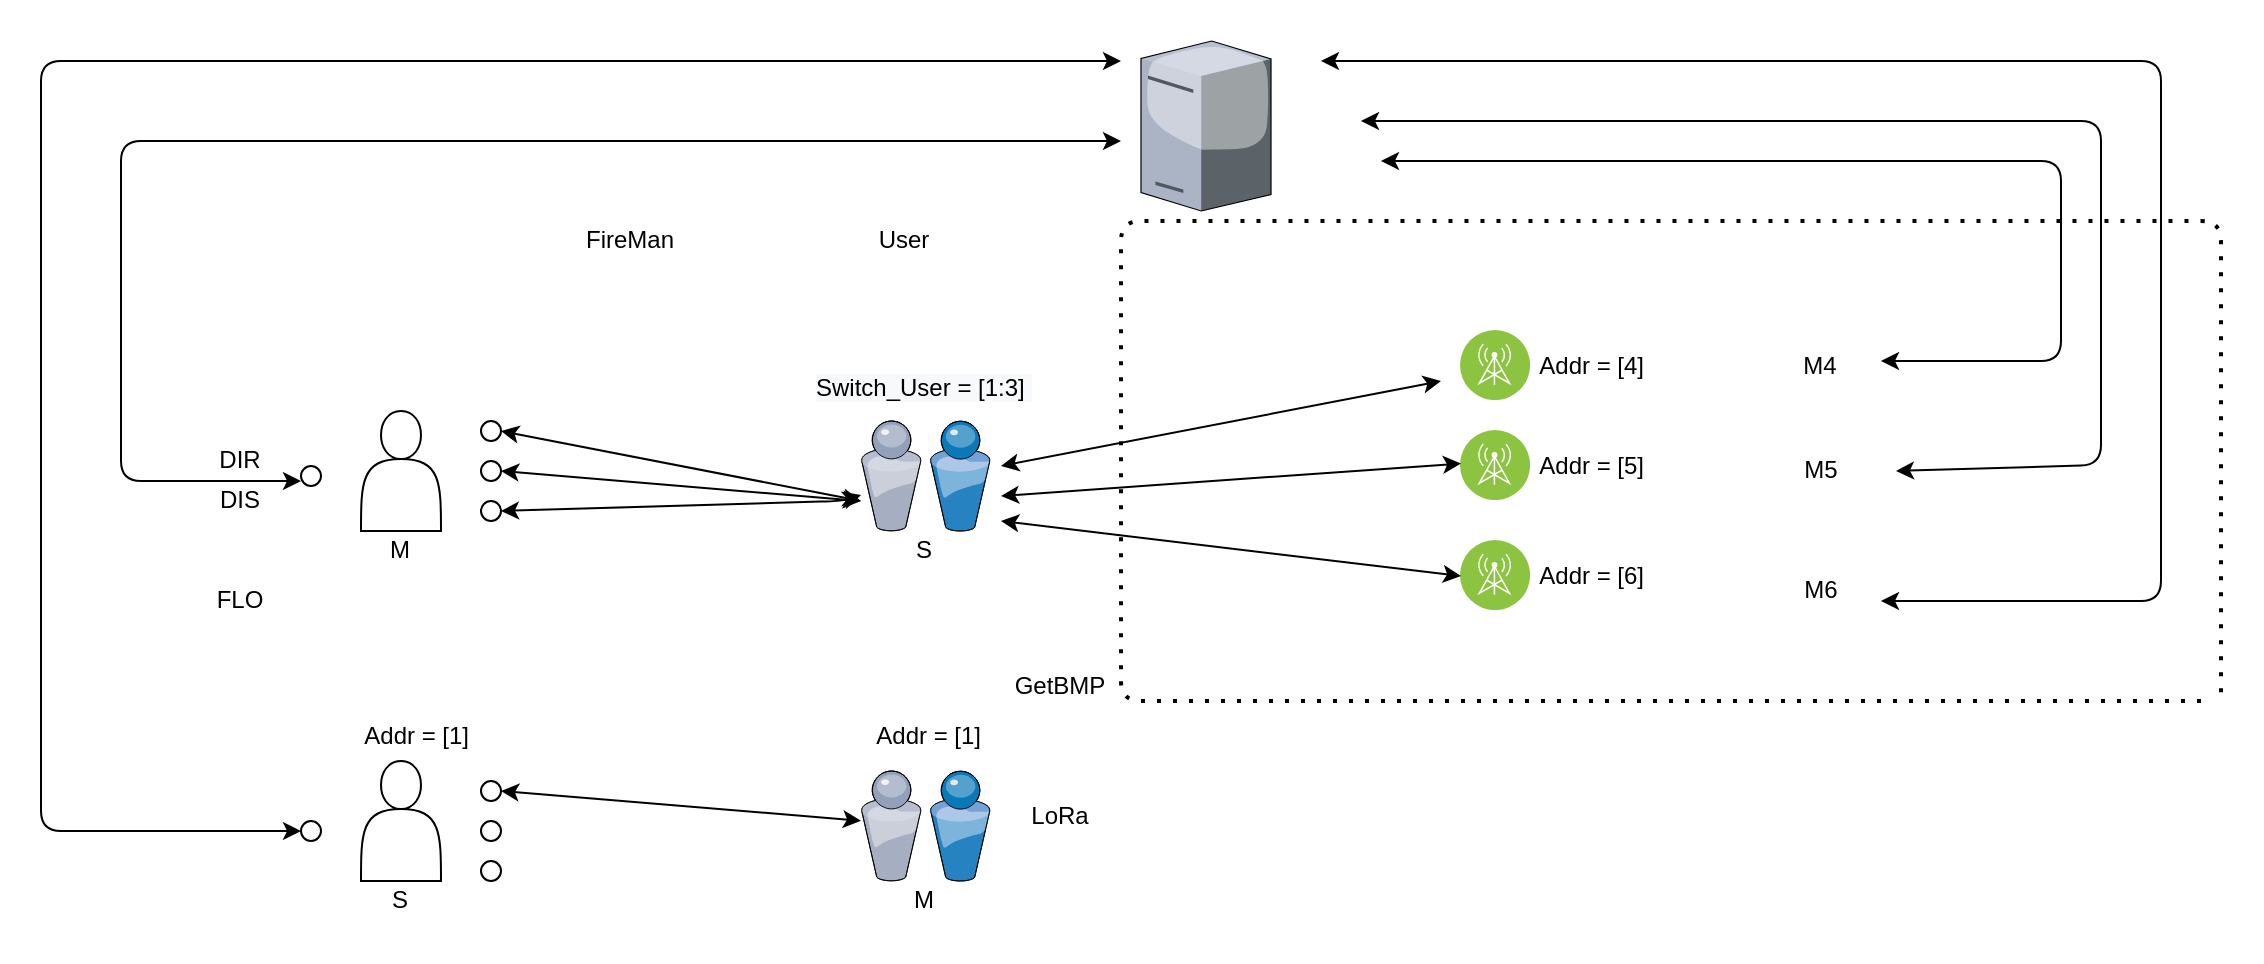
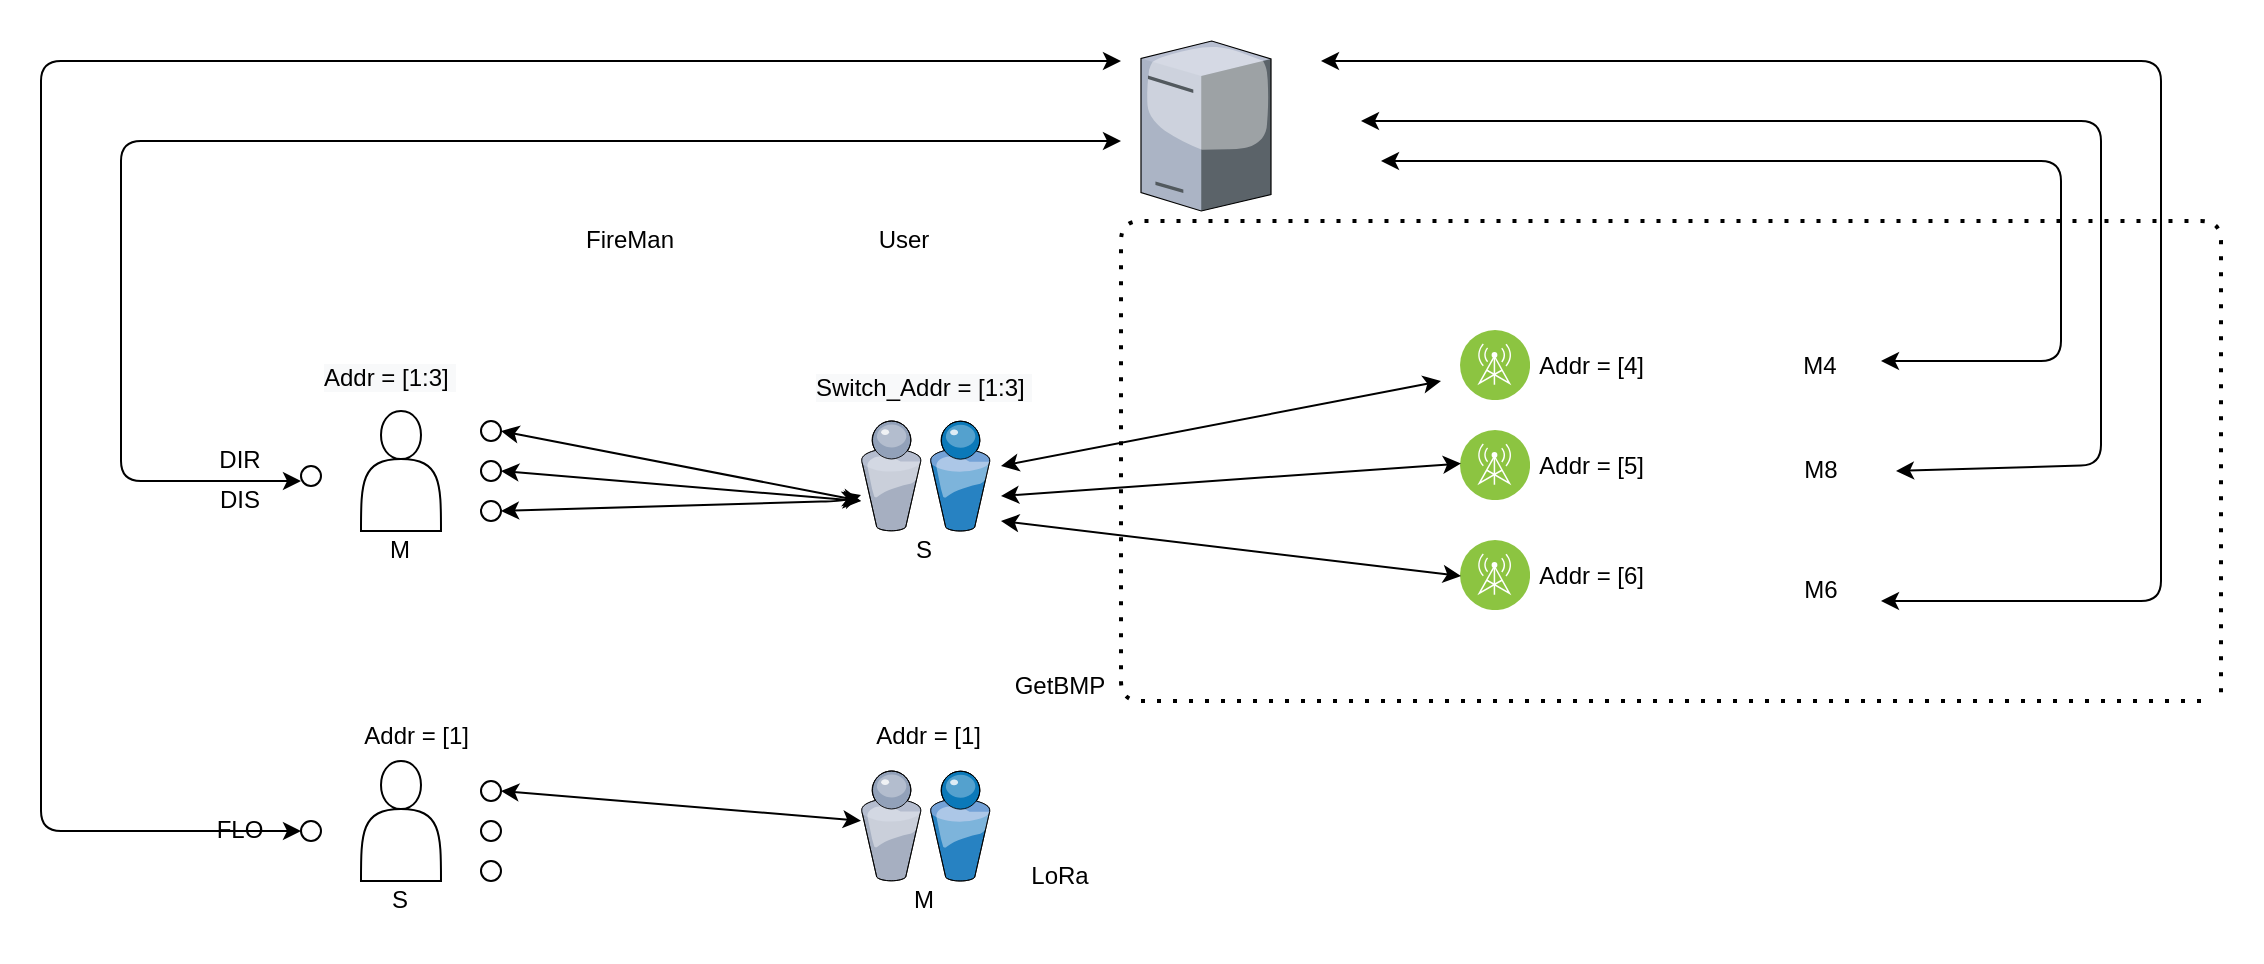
none -> (401, 381)
(932, 389) -> (932, 389)
(1822, 471) -> (1822, 471)
(241, 601) -> (241, 831)
(1061, 816) -> (1061, 876)
